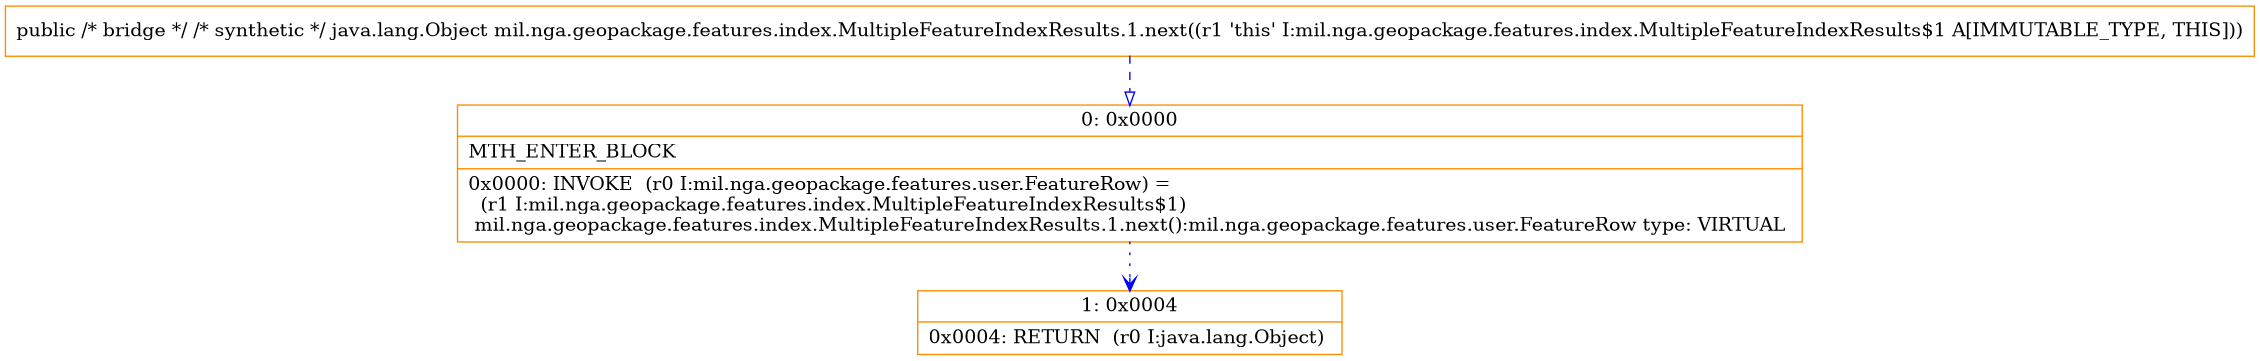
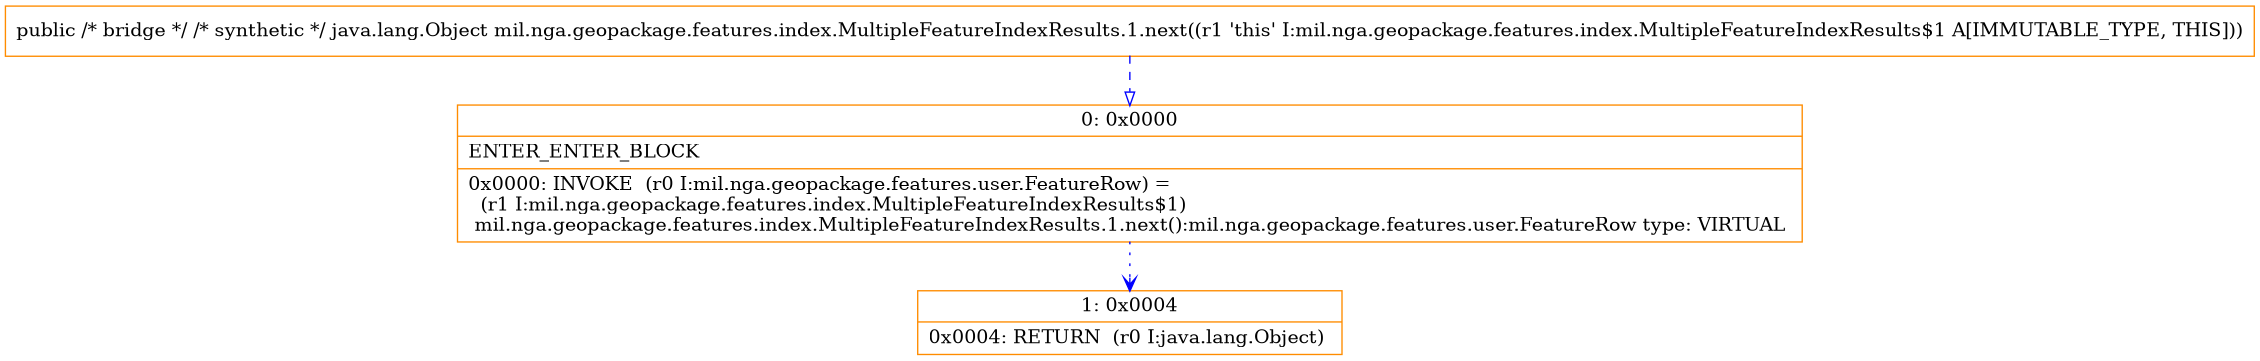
(573, 152) -> (584, 152)
